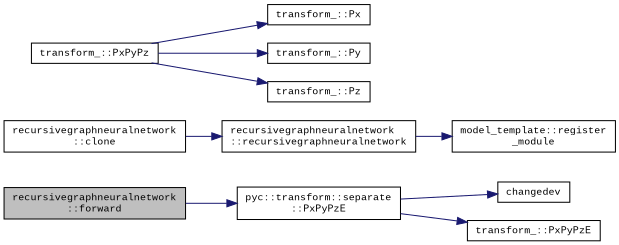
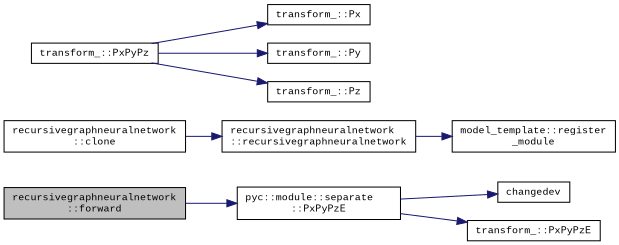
(319, 203) -> (319, 203)
